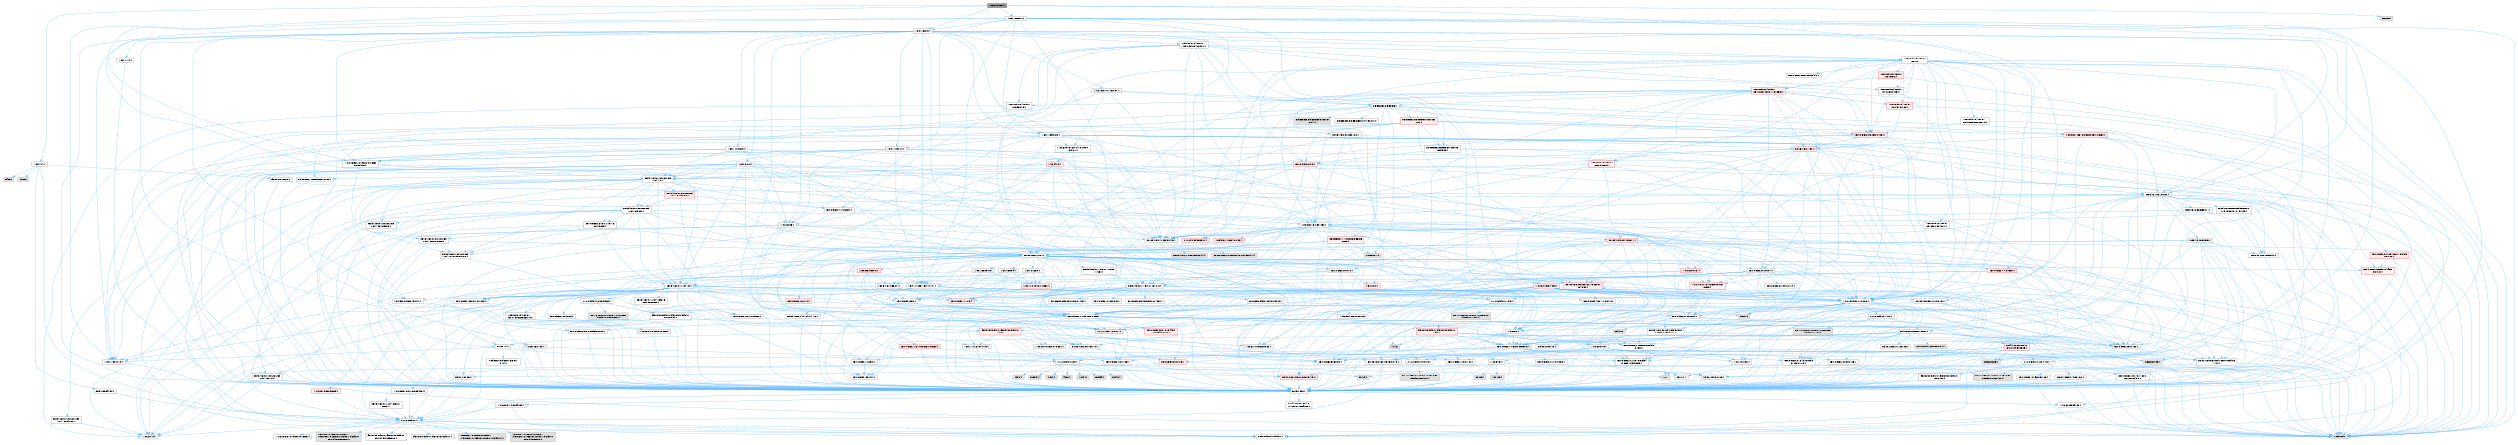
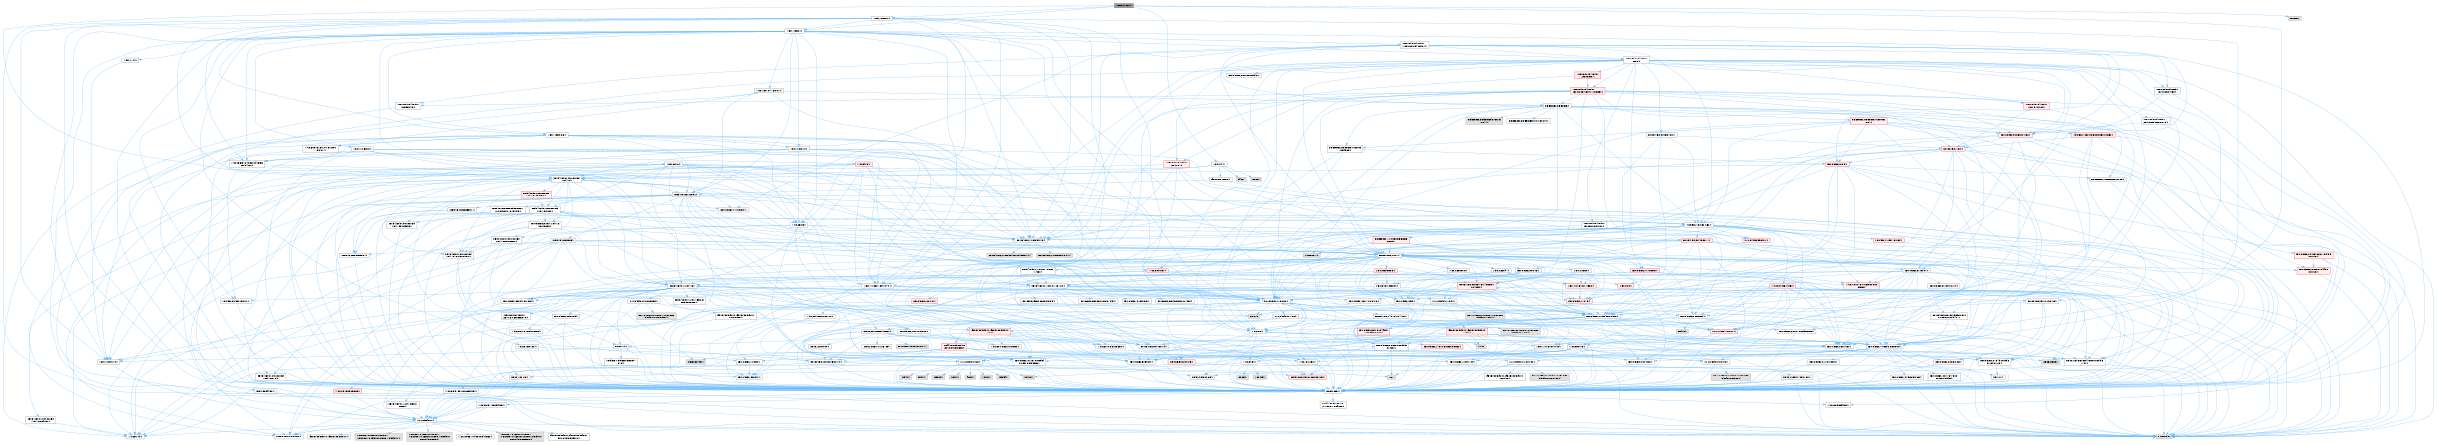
(1602, 164) -> (1177, 164)
(2057, 348) -> (2201, 312)
